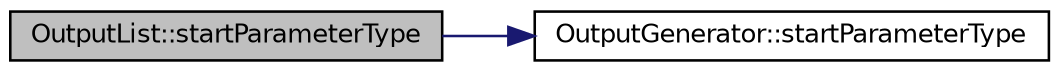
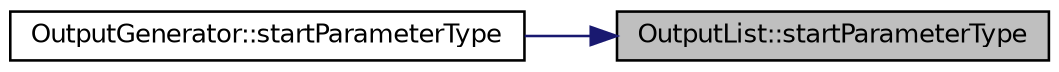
(475, 36) -> (557, 36)
